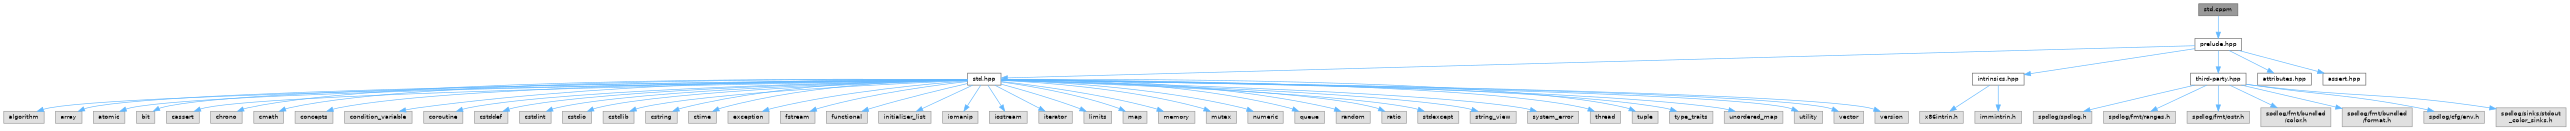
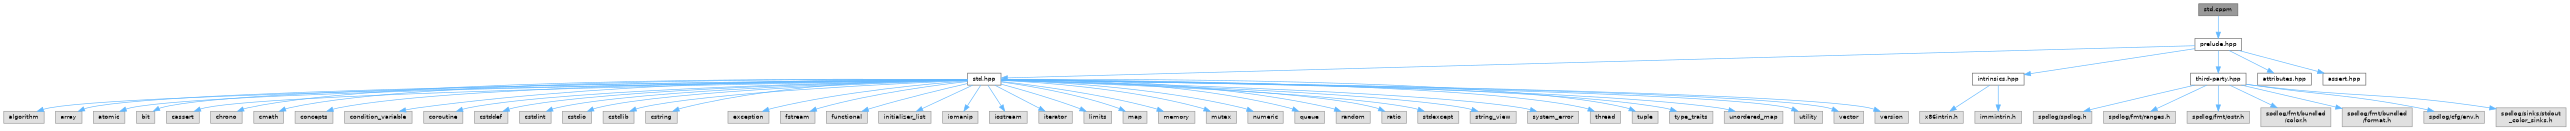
(702, 117) -> none
